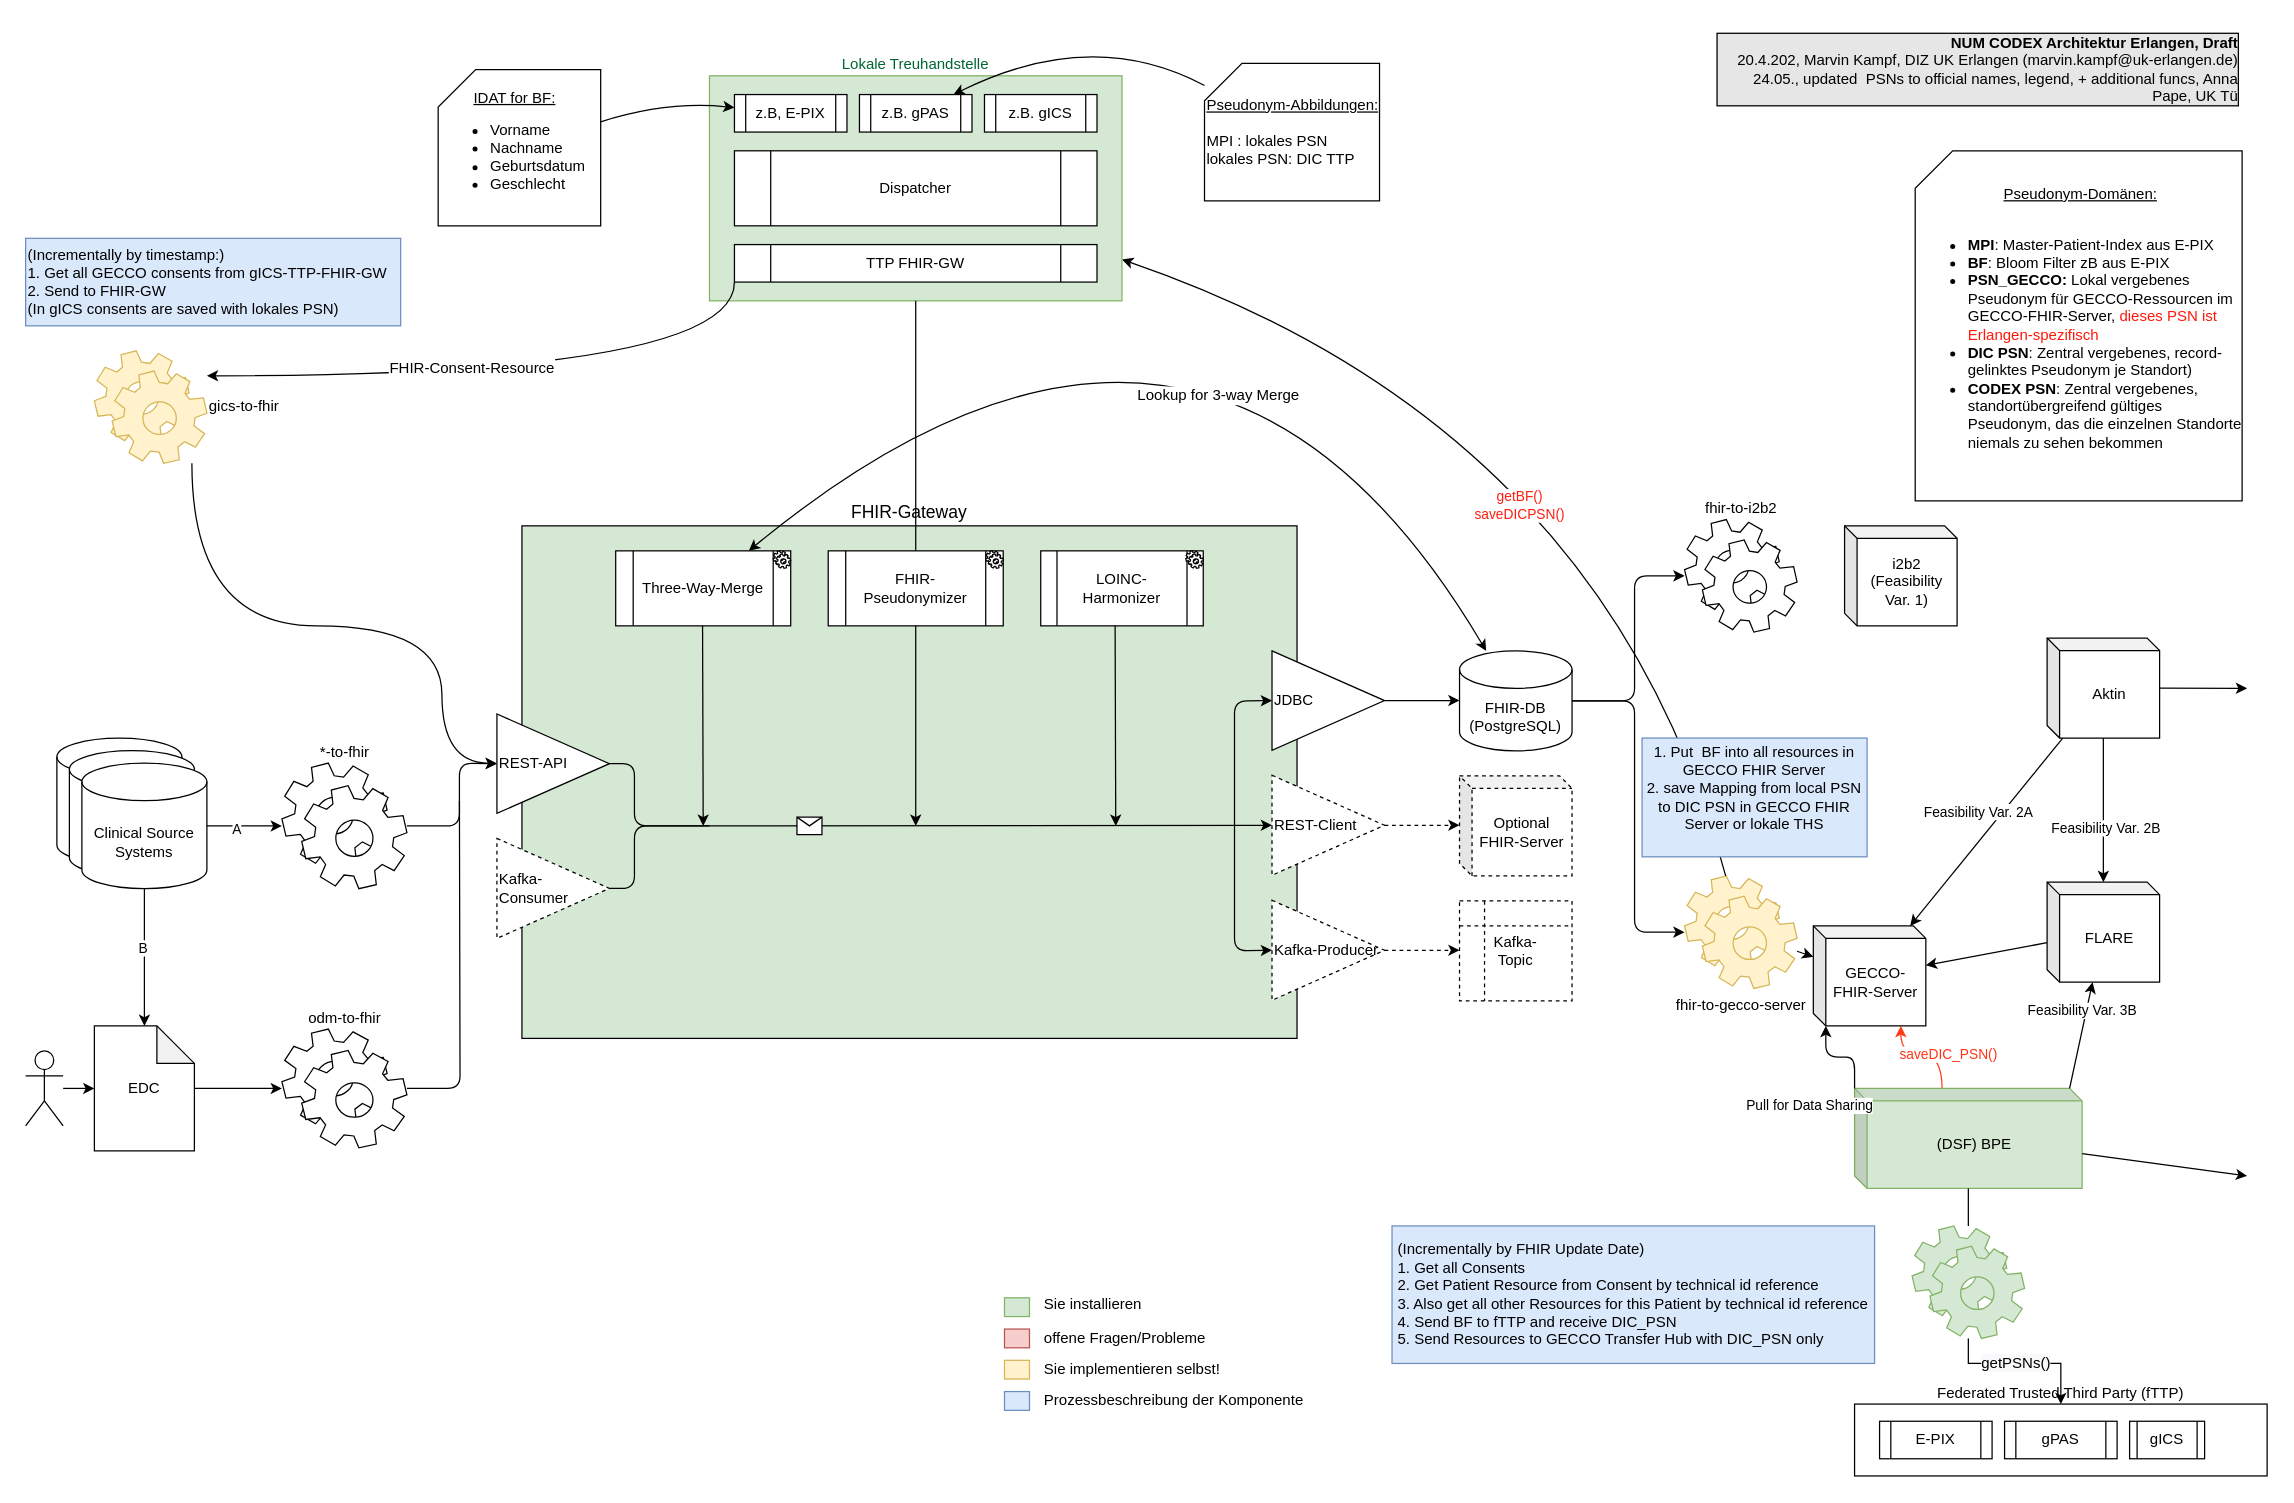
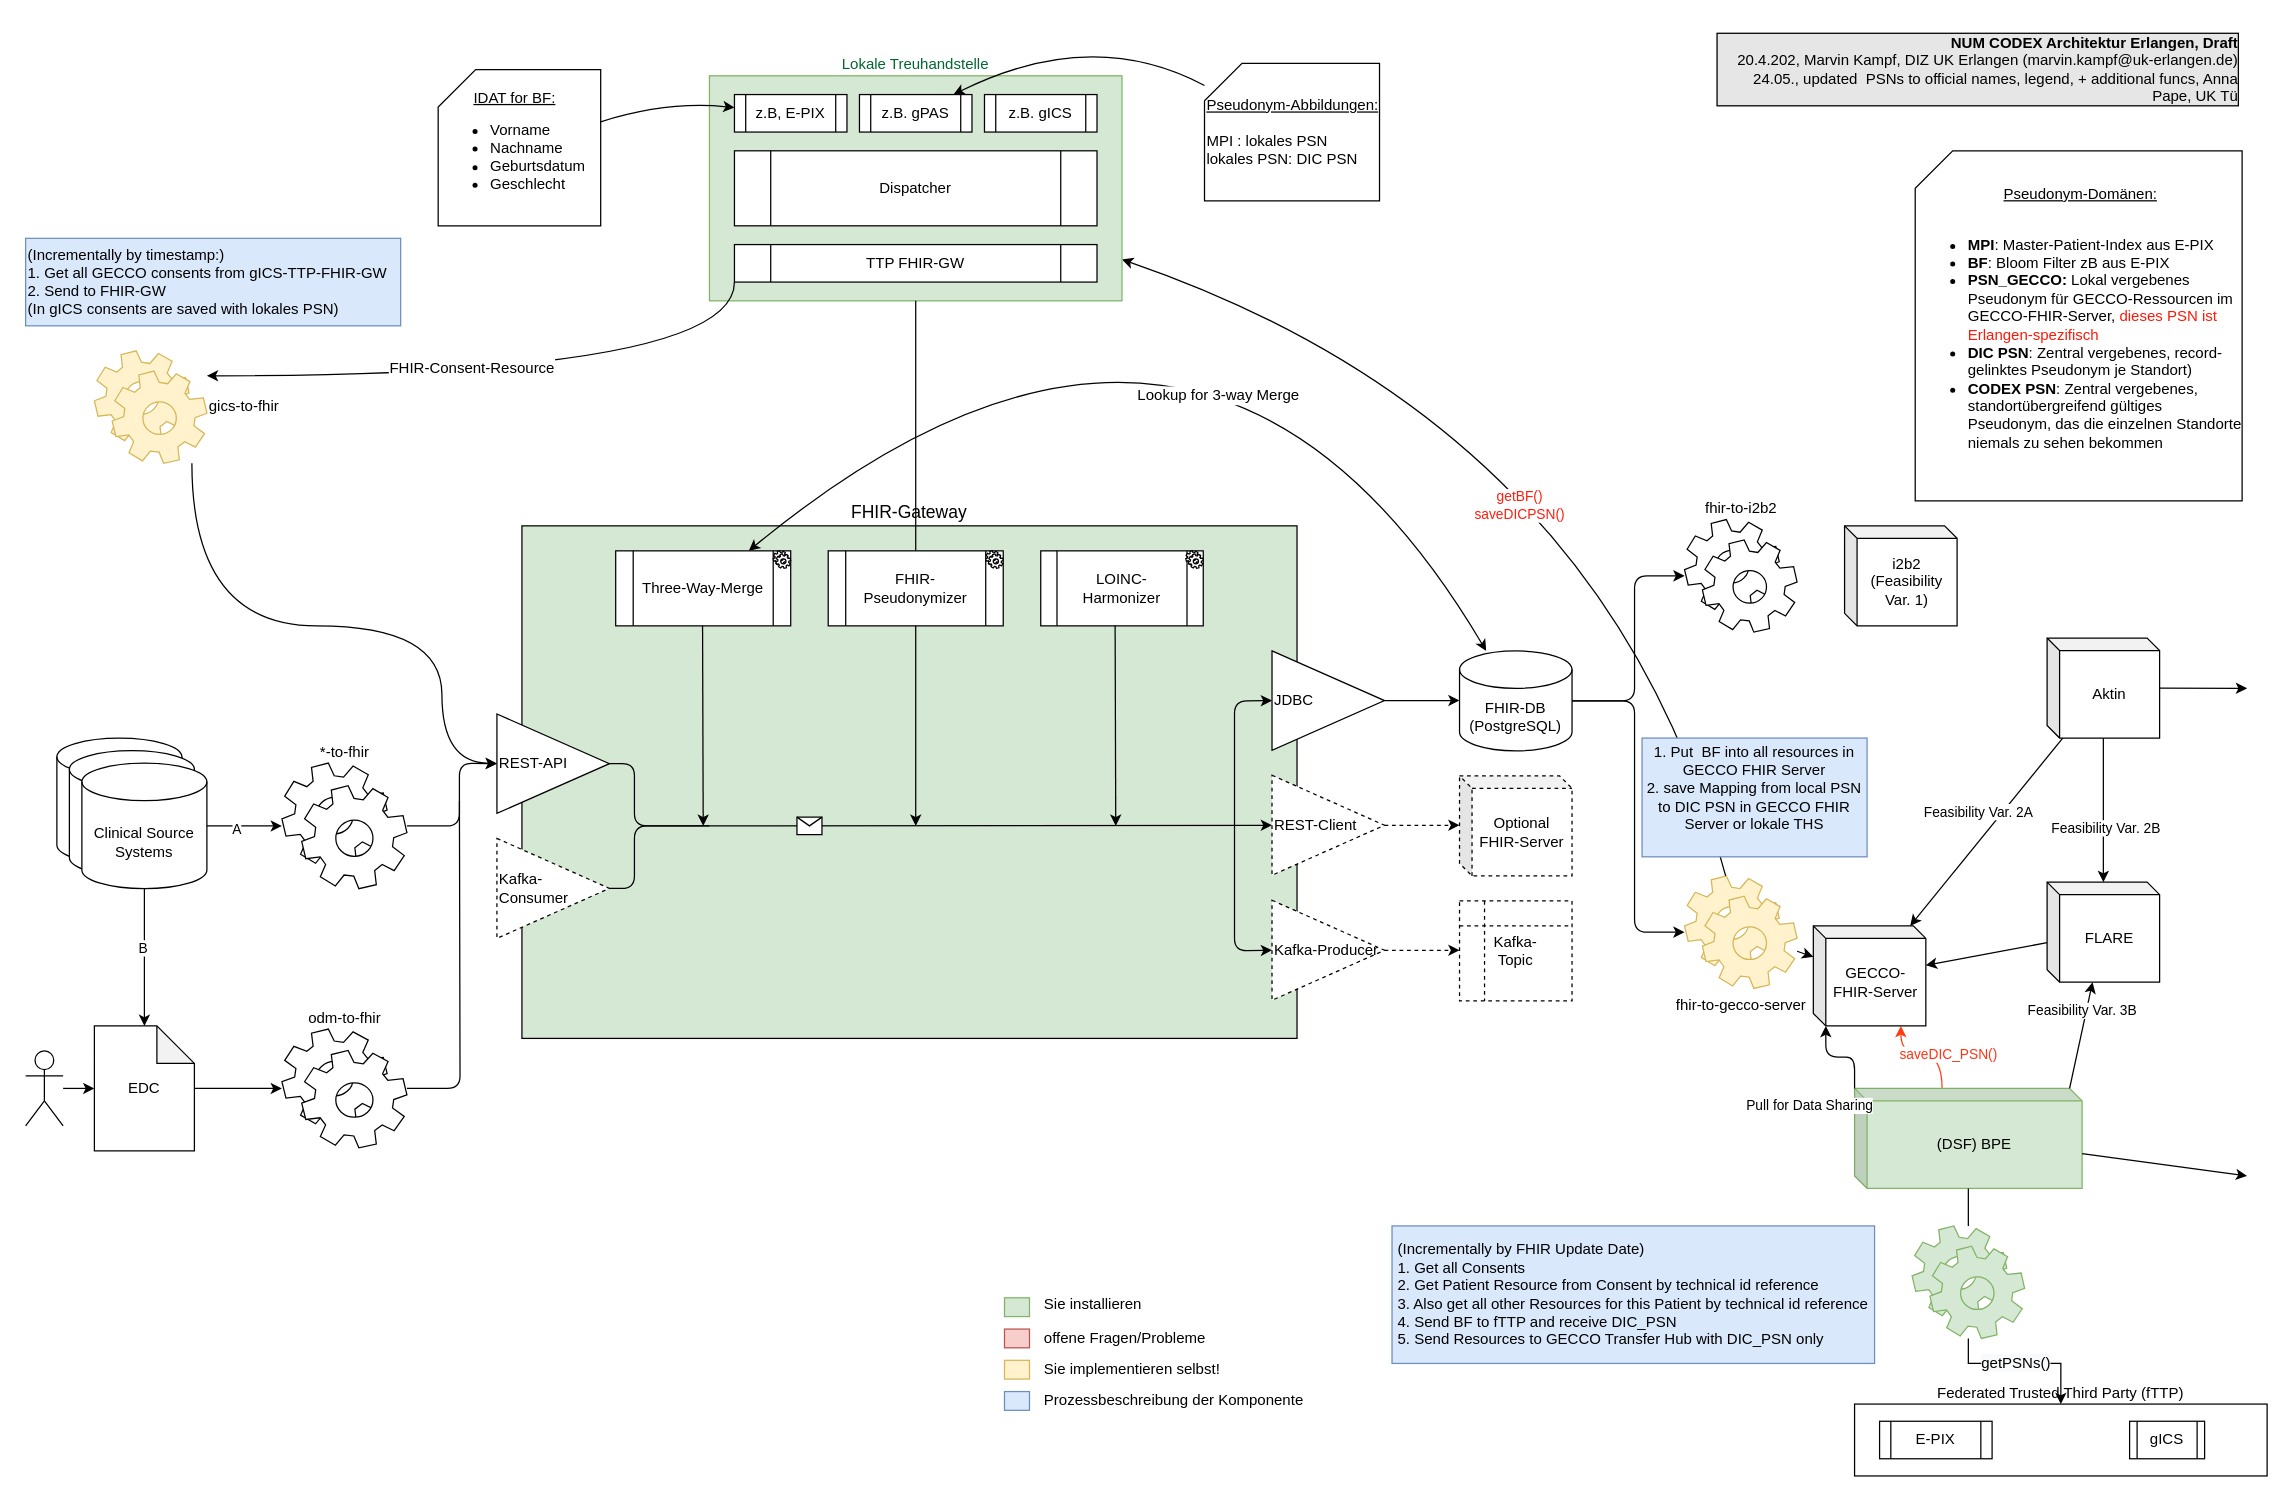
(1293, 132) -> (1293, 132)
(2061, 1440) -> none
